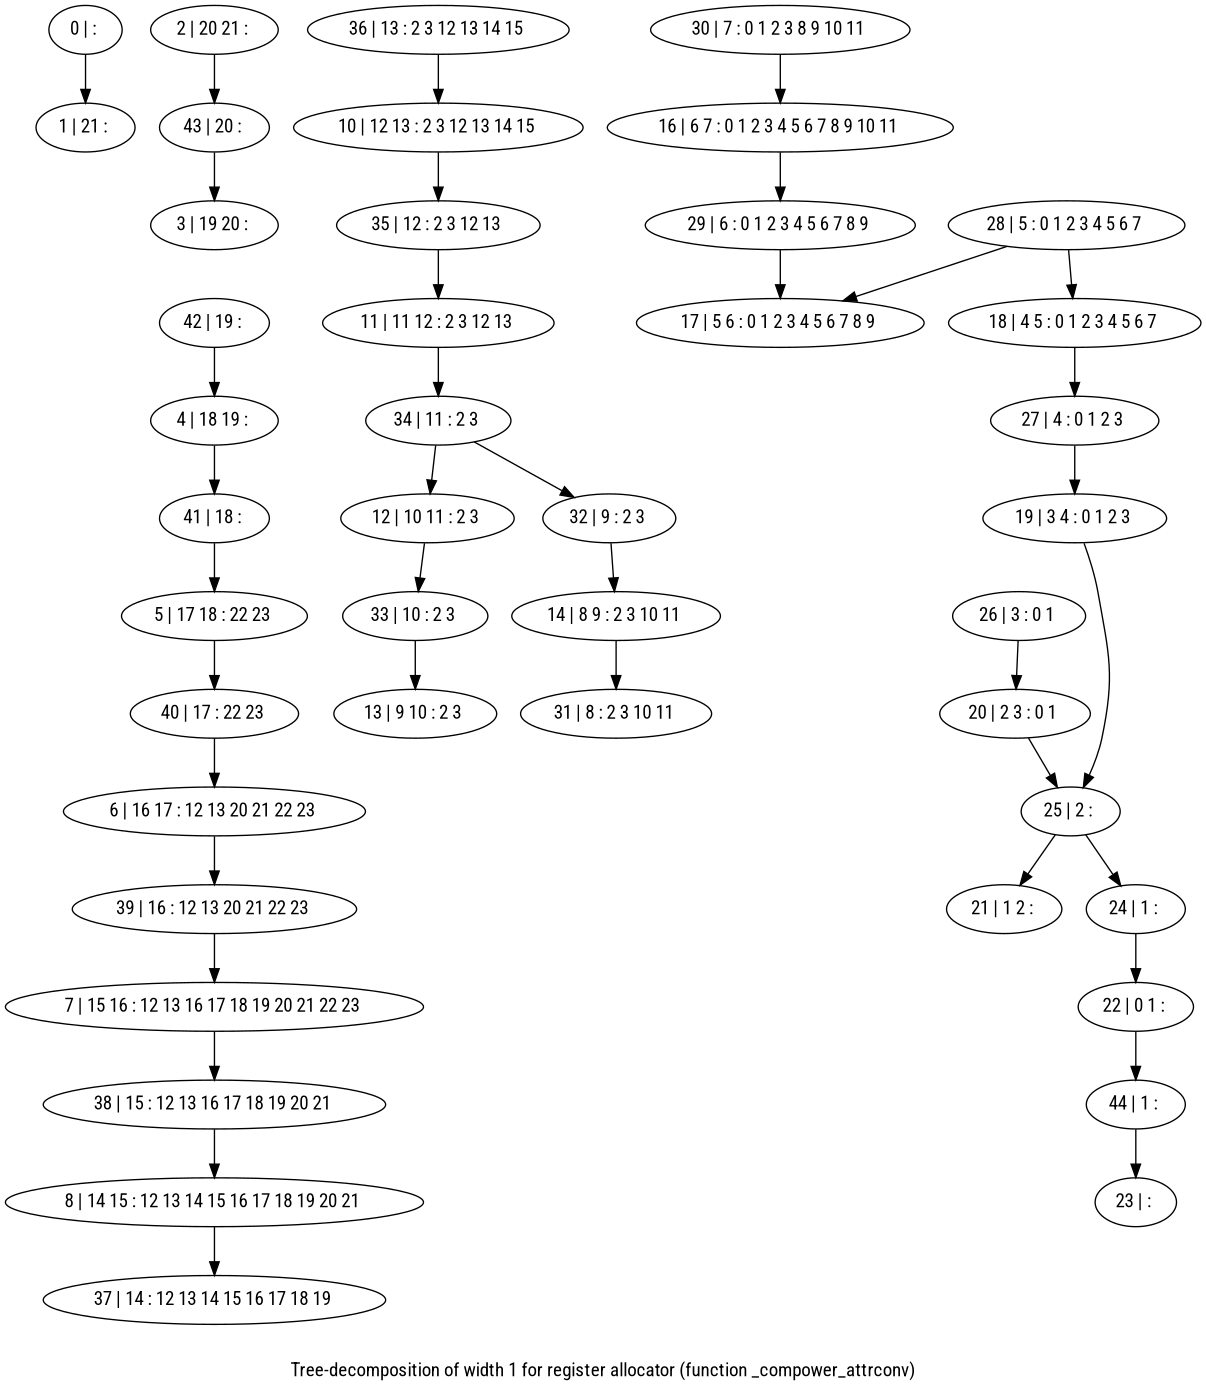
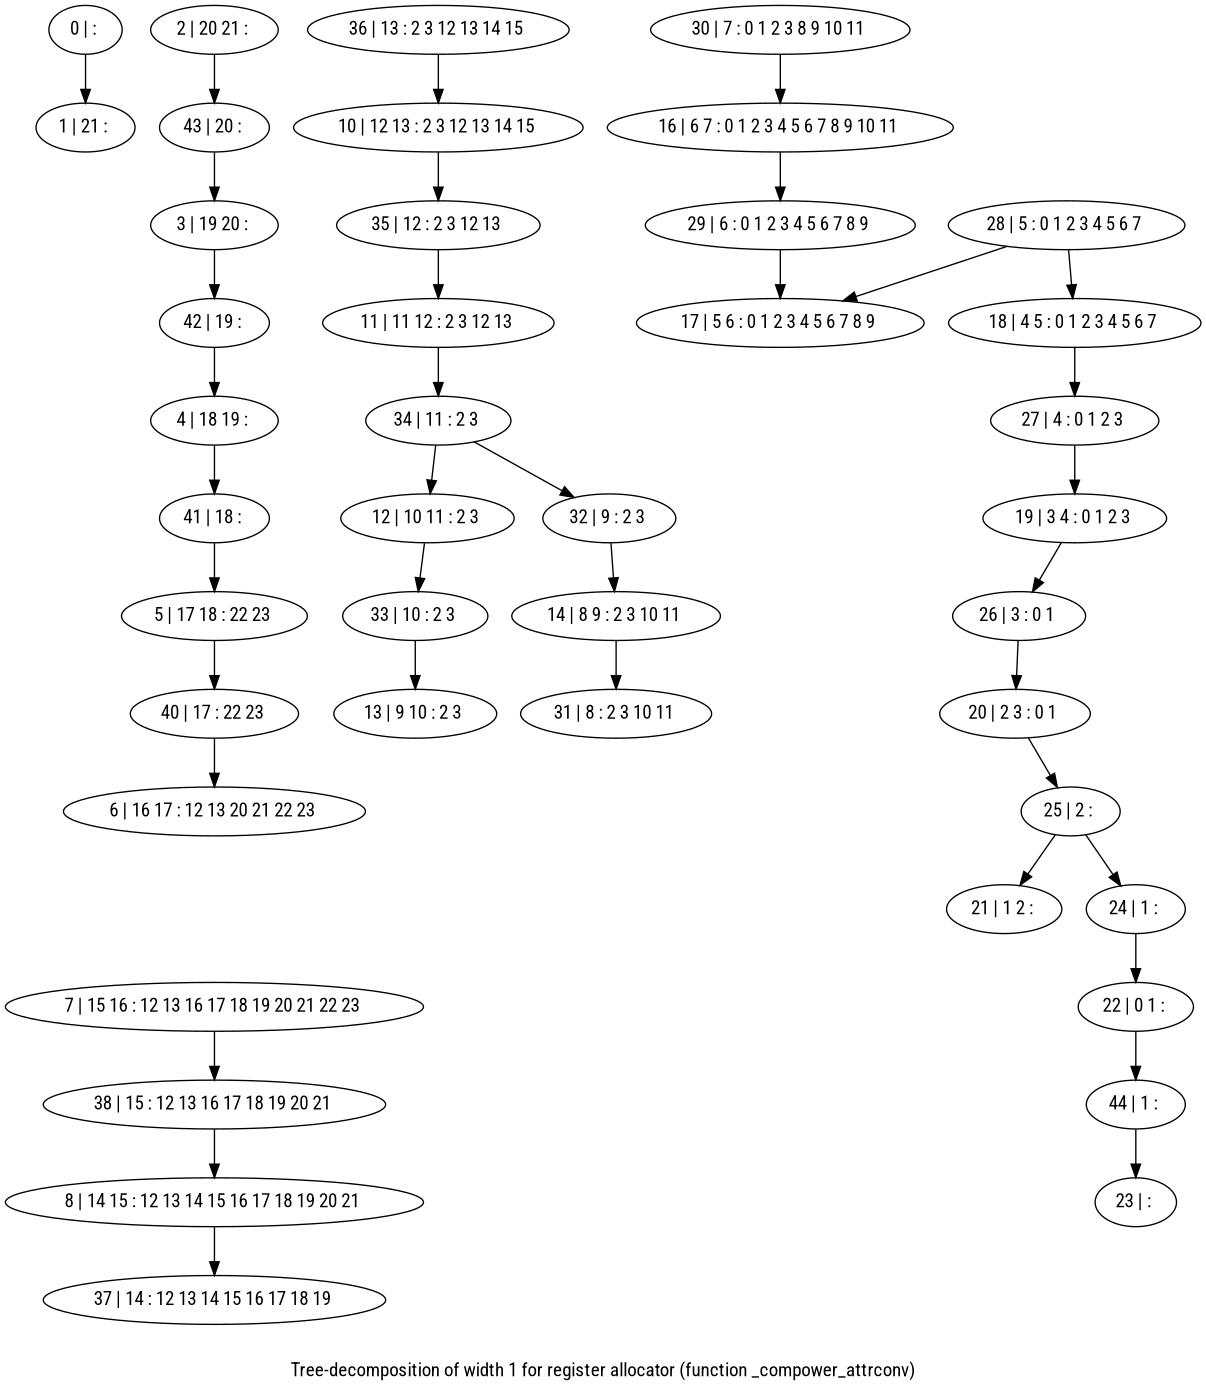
none -> (214, 267)
(1109, 659) -> (1050, 561)
(214, 909) -> none
